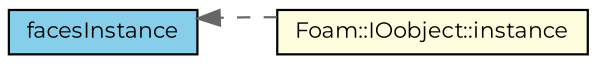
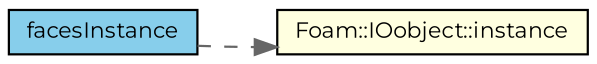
(249, 17) -> (226, 47)
